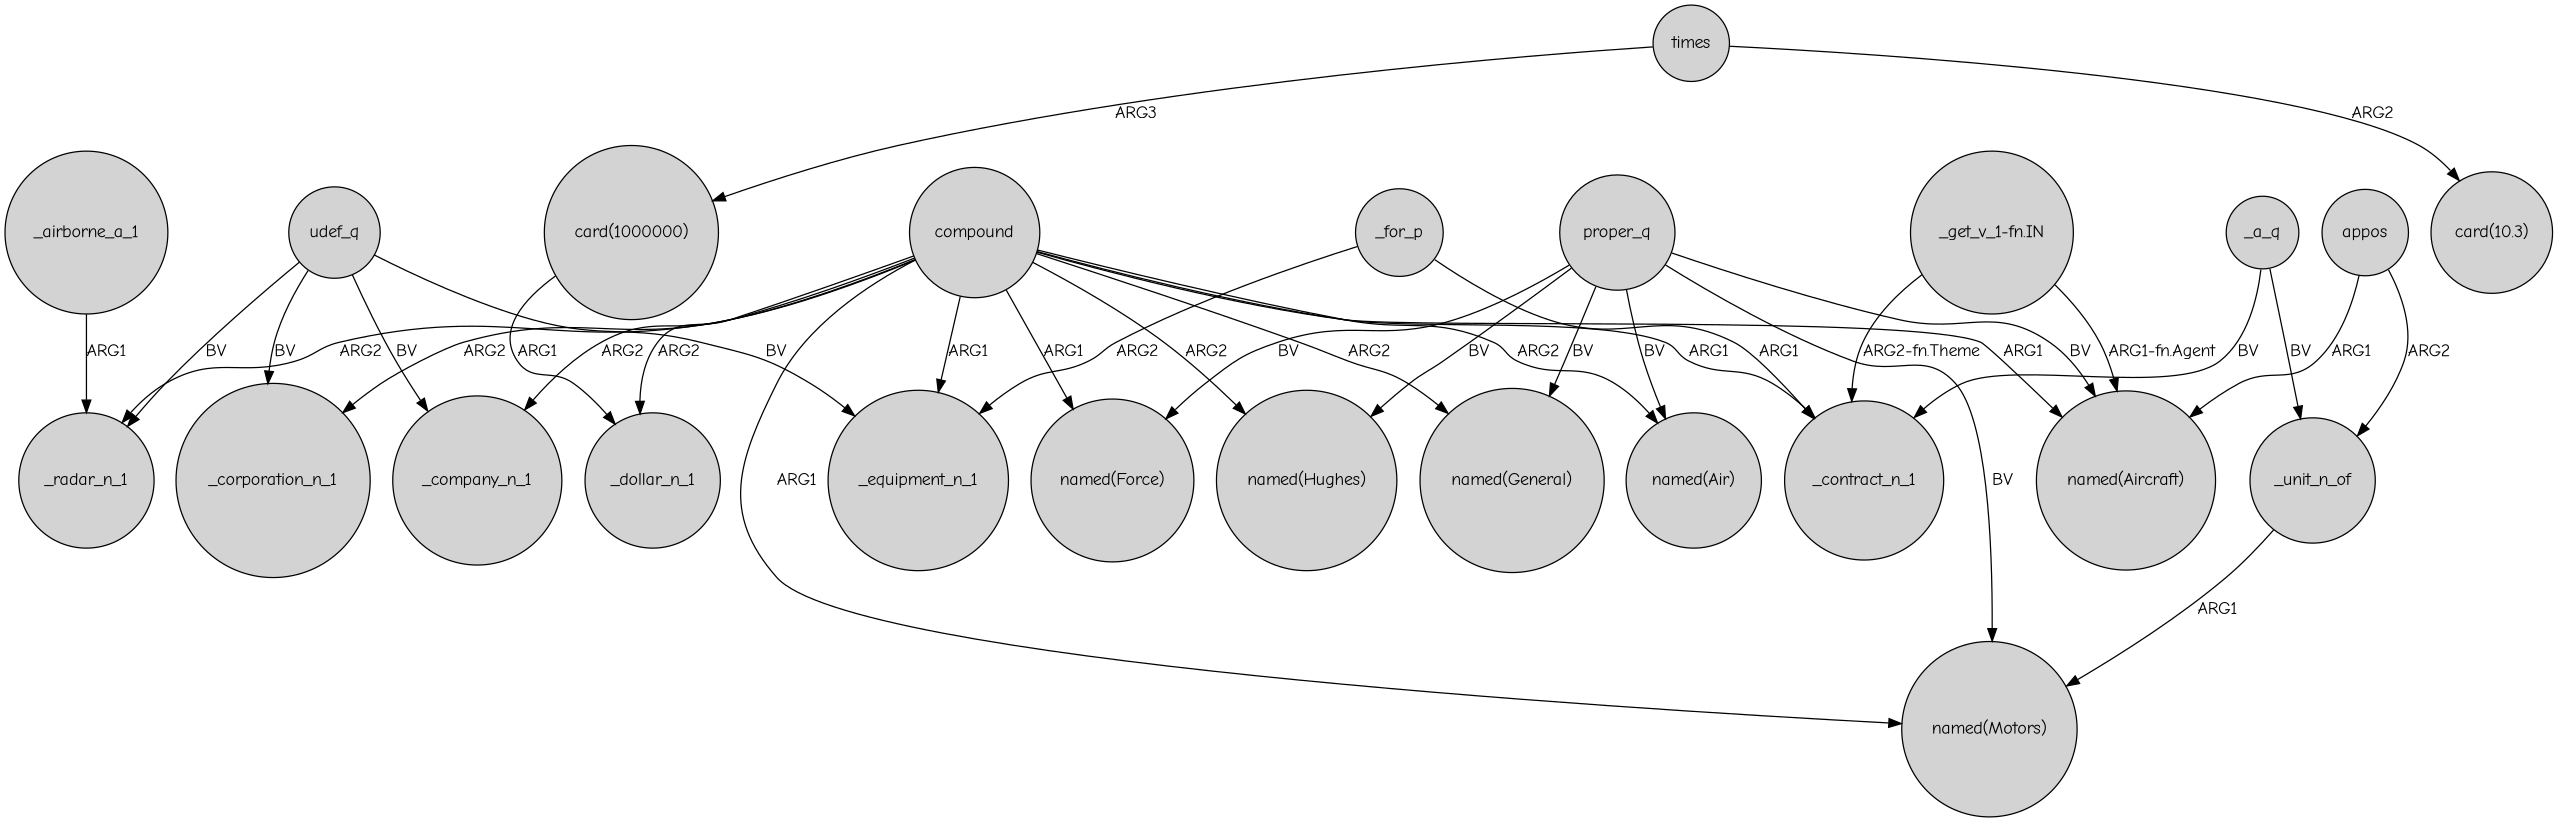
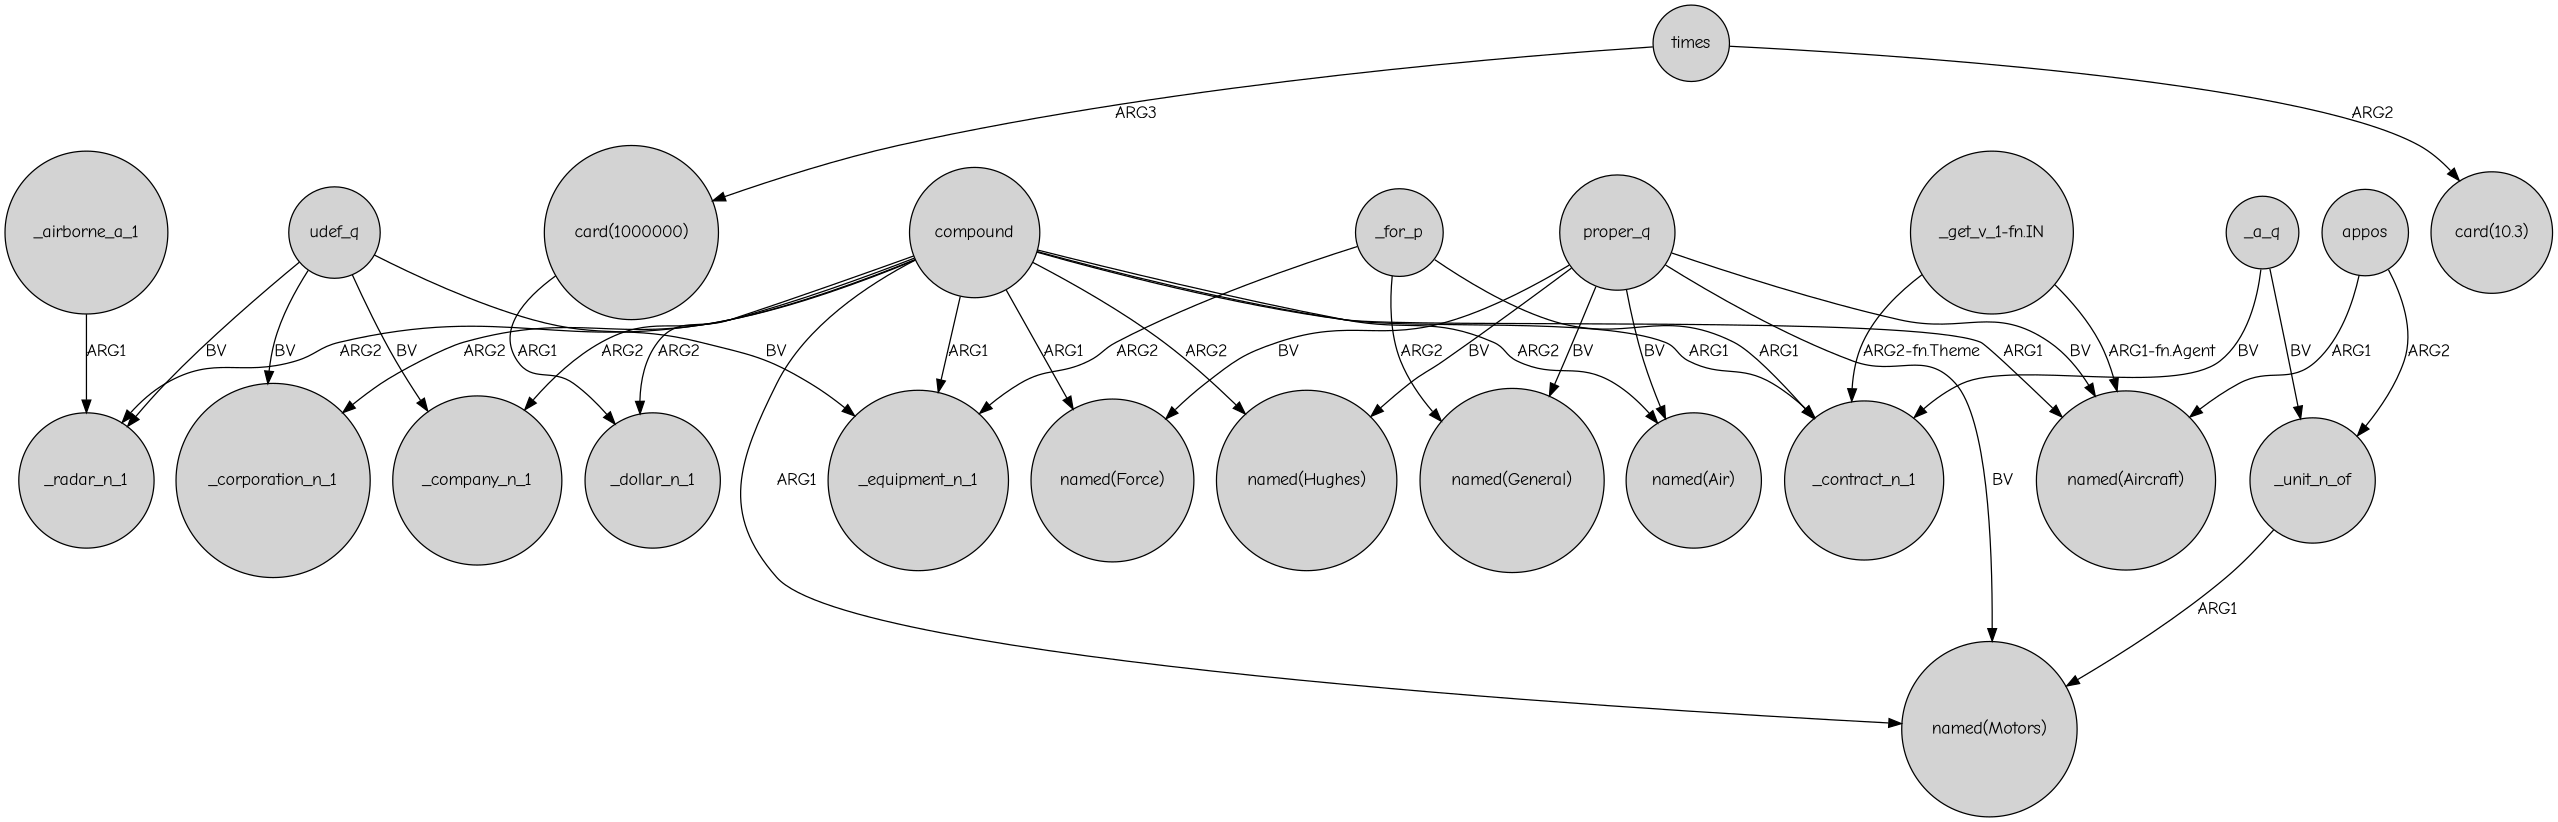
(1241, 322) -> (1397, 349)
